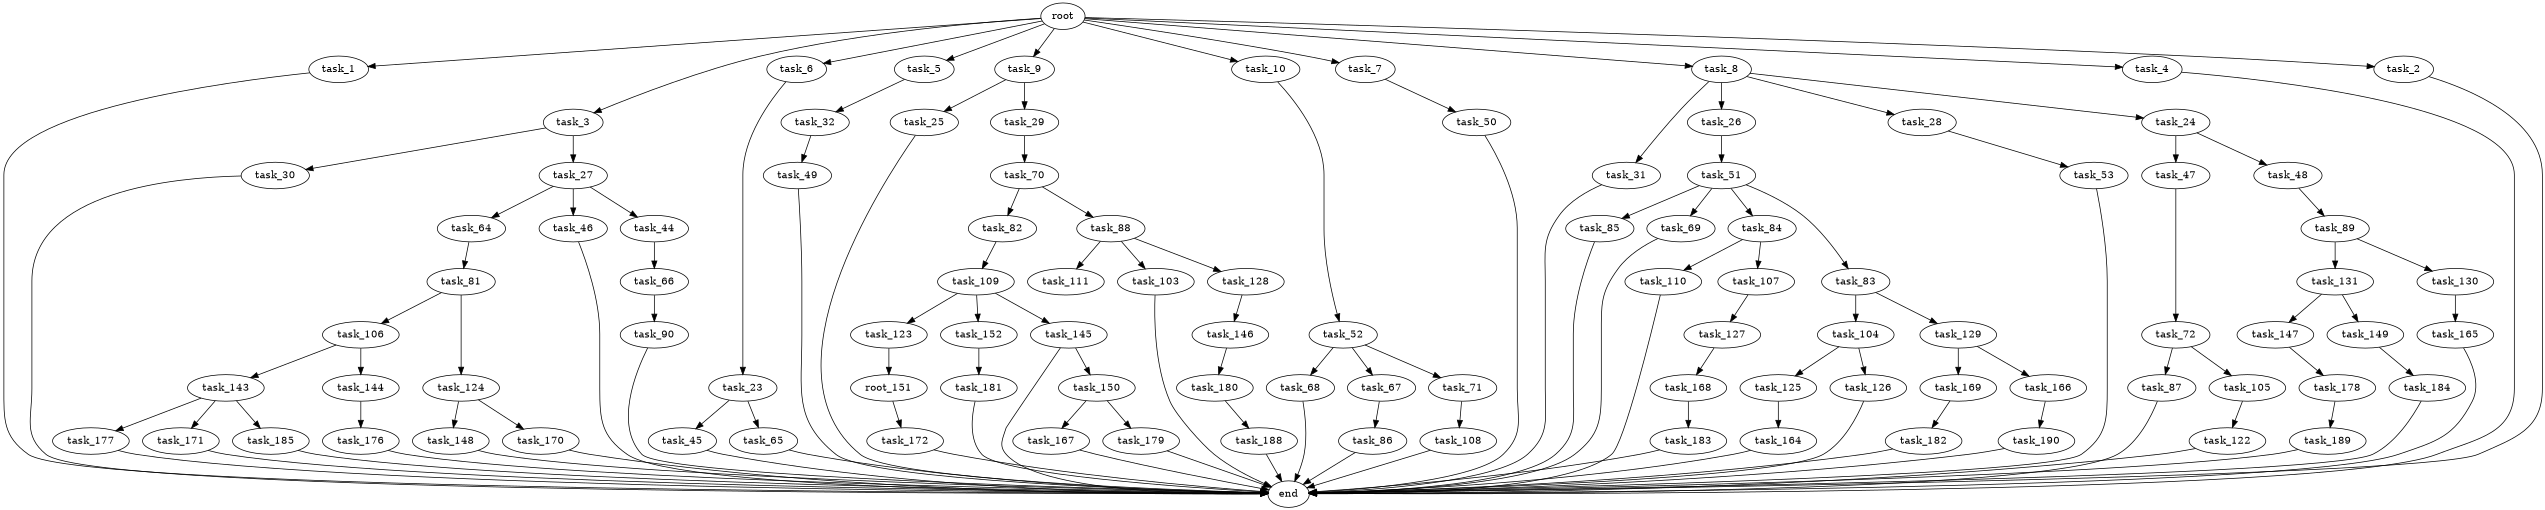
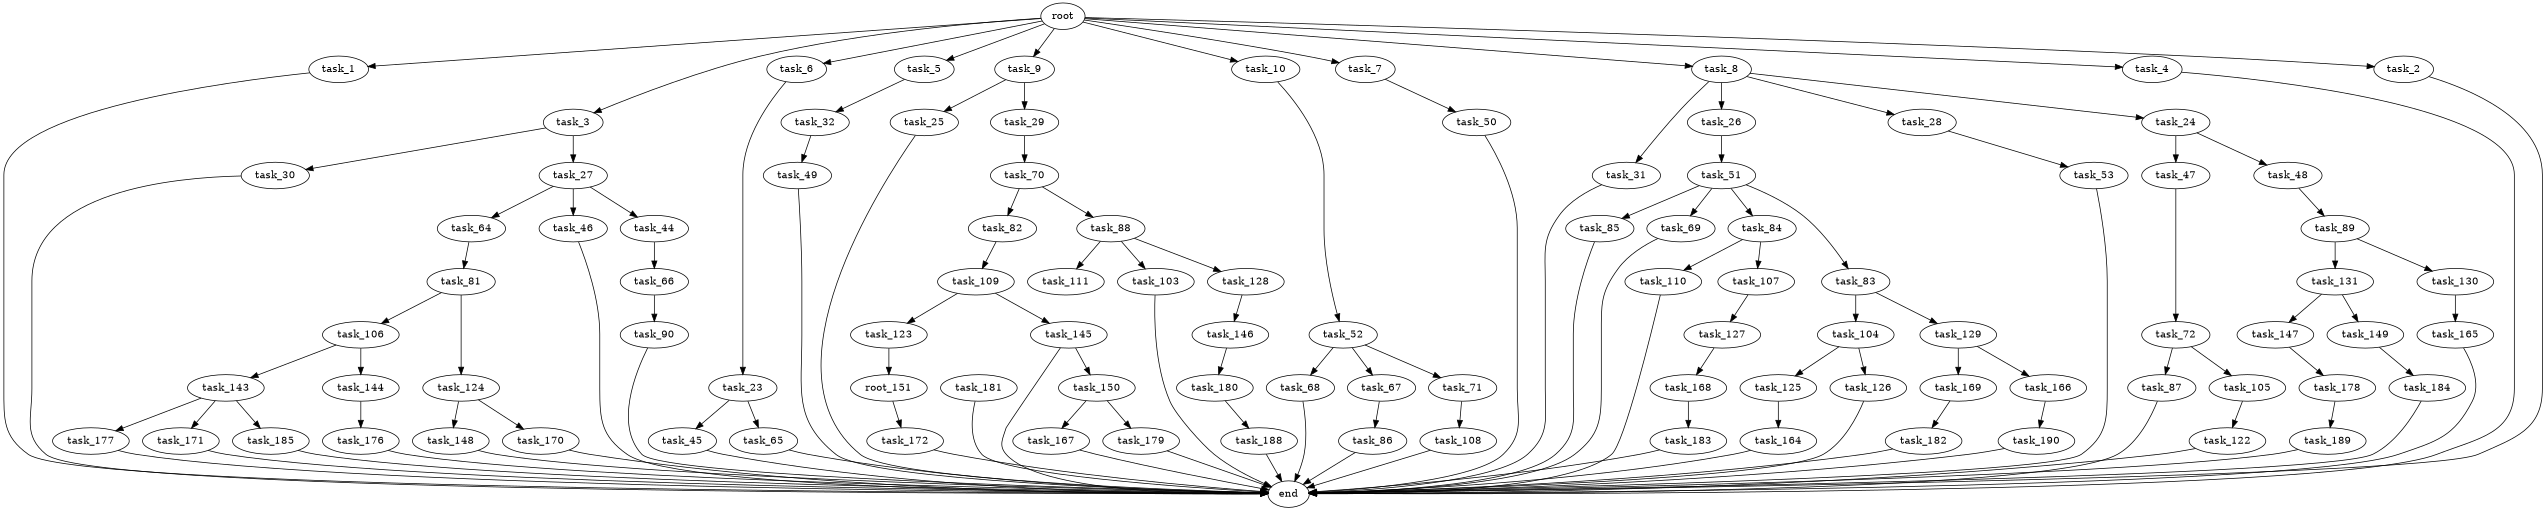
(979, 335) -> none
